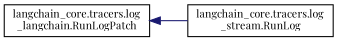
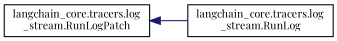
(77, 21) -> (77, 21)
